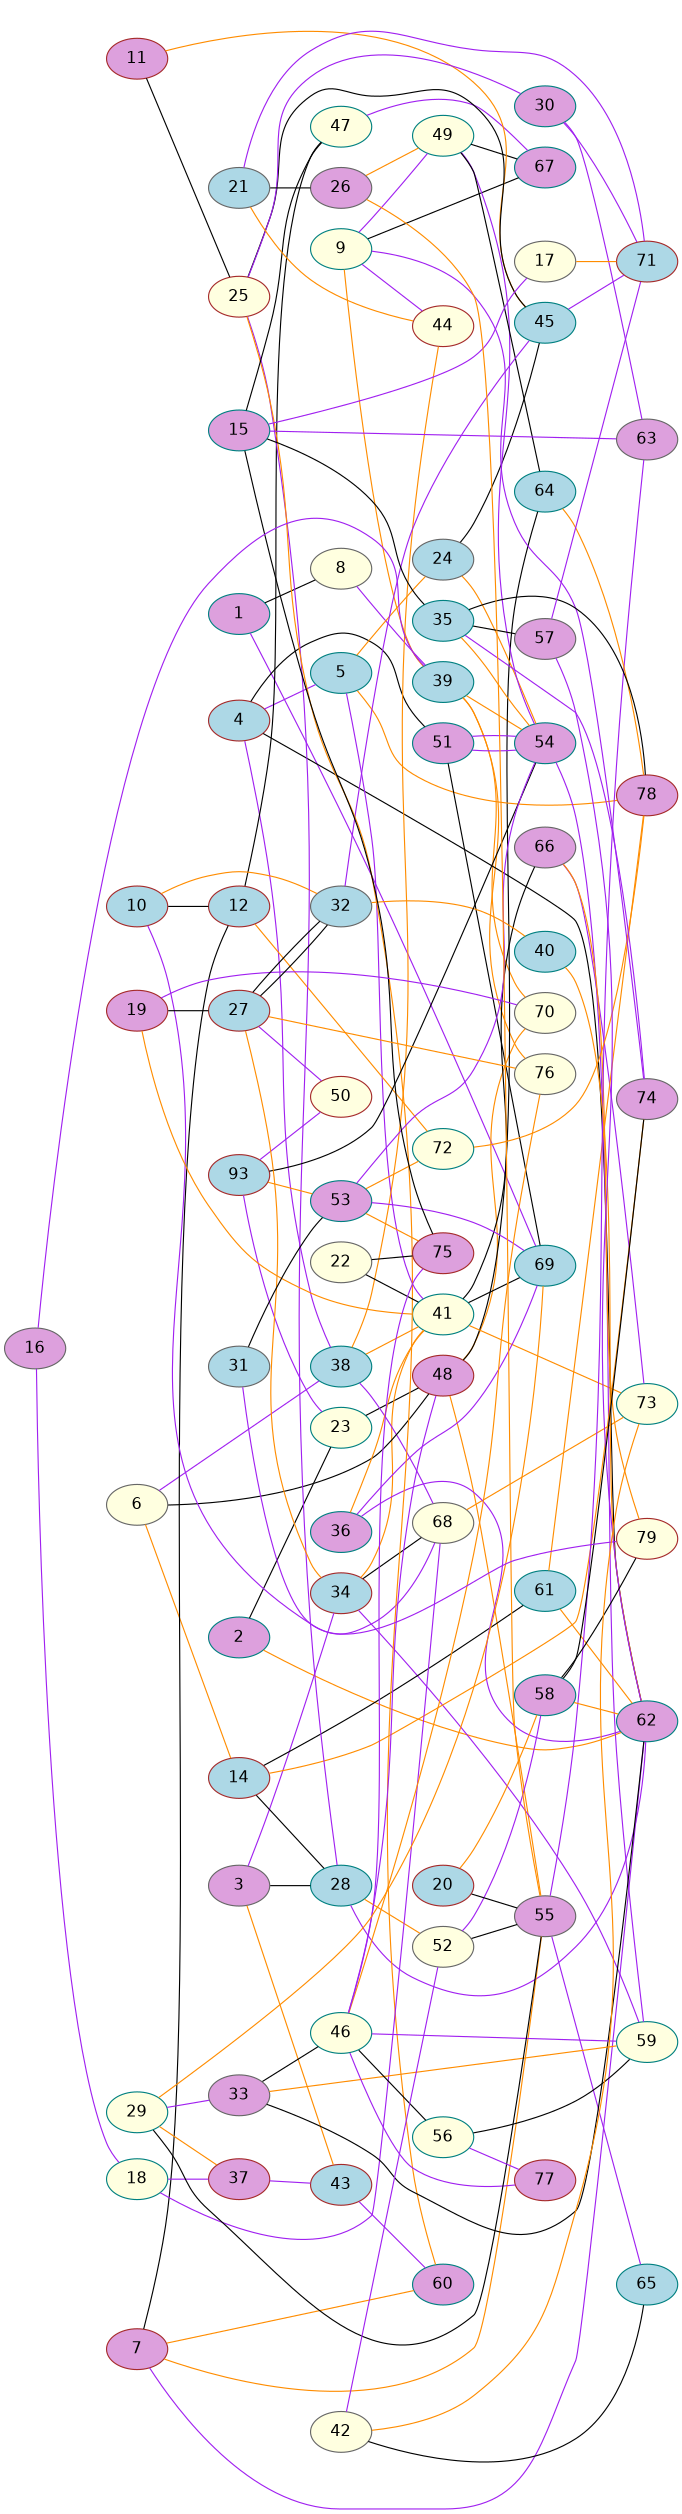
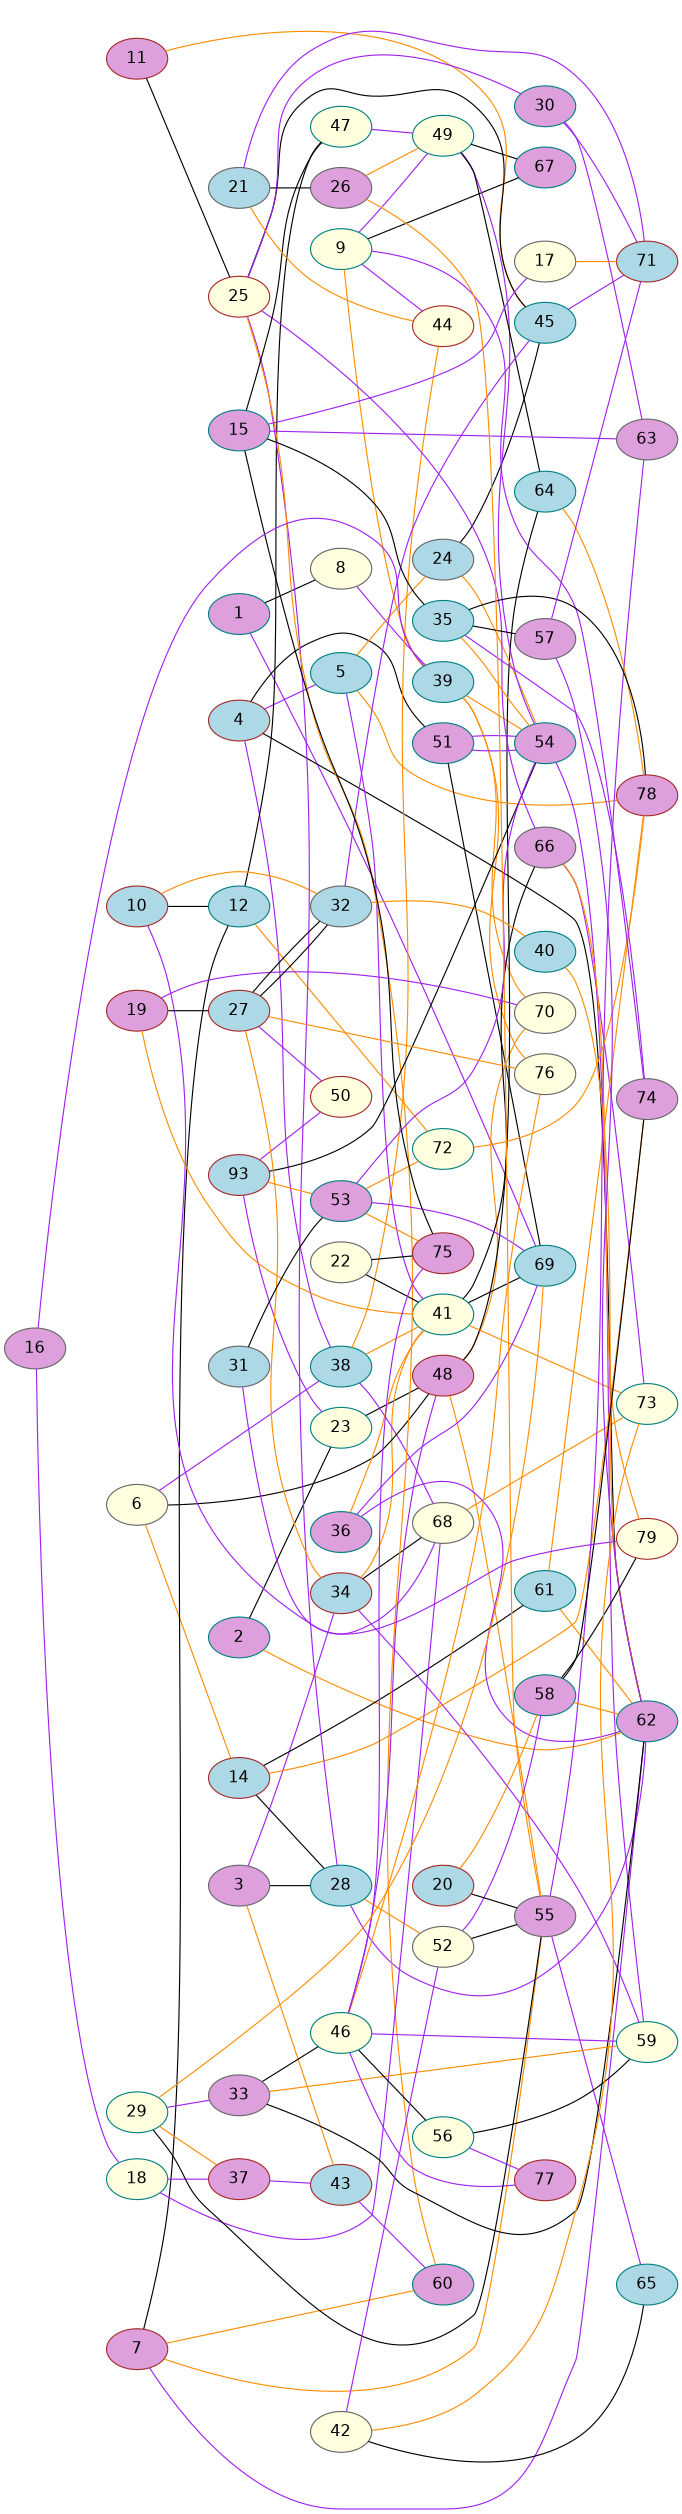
(450, 100) -> (392, 131)
none -> (466, 517)
(239, 906) -> (239, 906)
